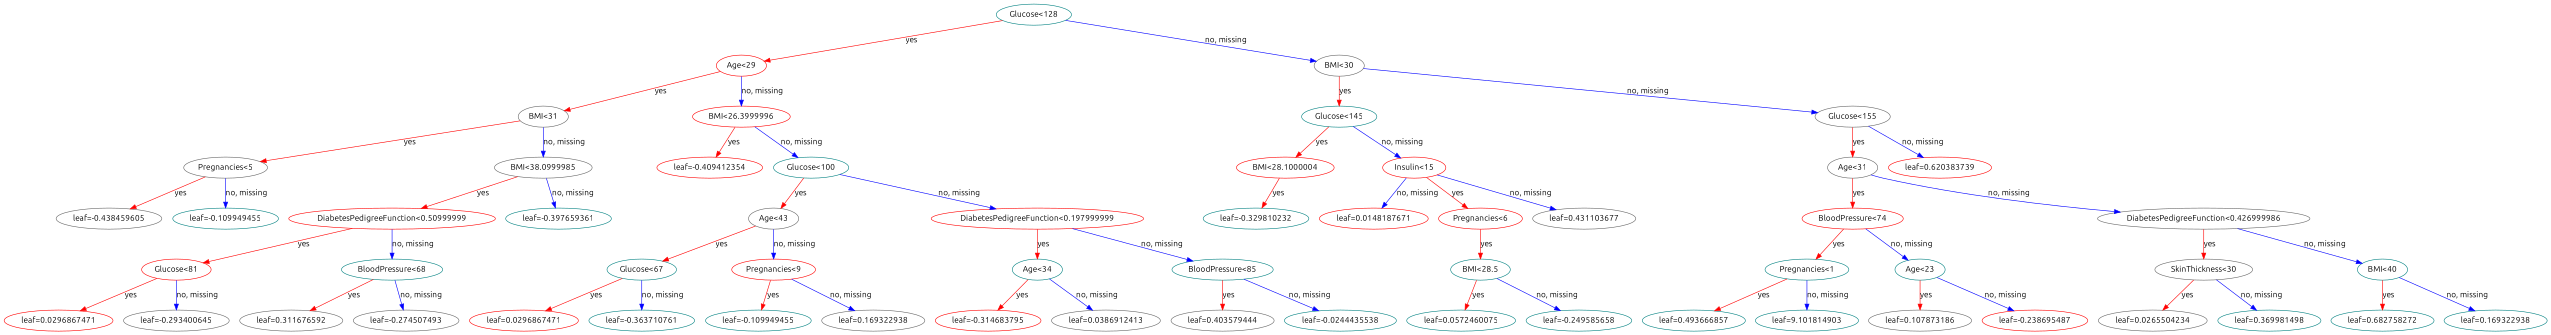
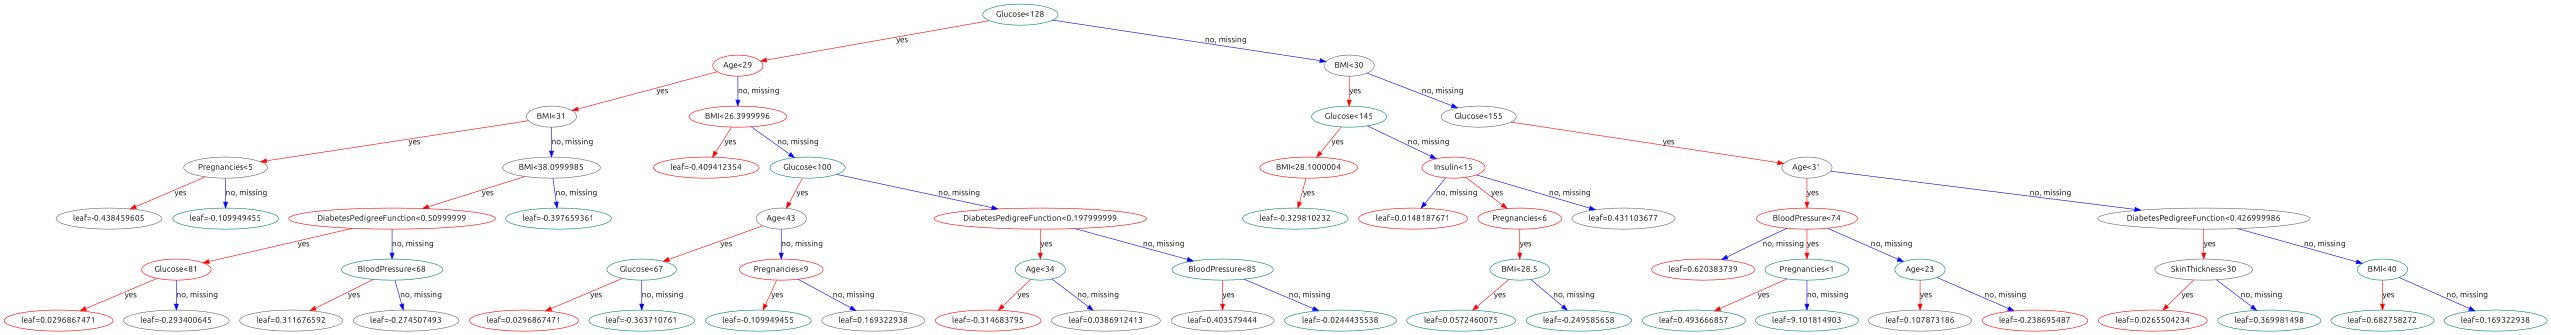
(1893, 140) -> (1757, 242)
(2153, 321) -> (2153, 321)
